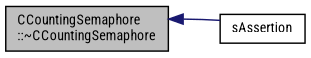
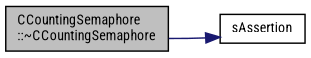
(202, 19) -> (187, 38)
